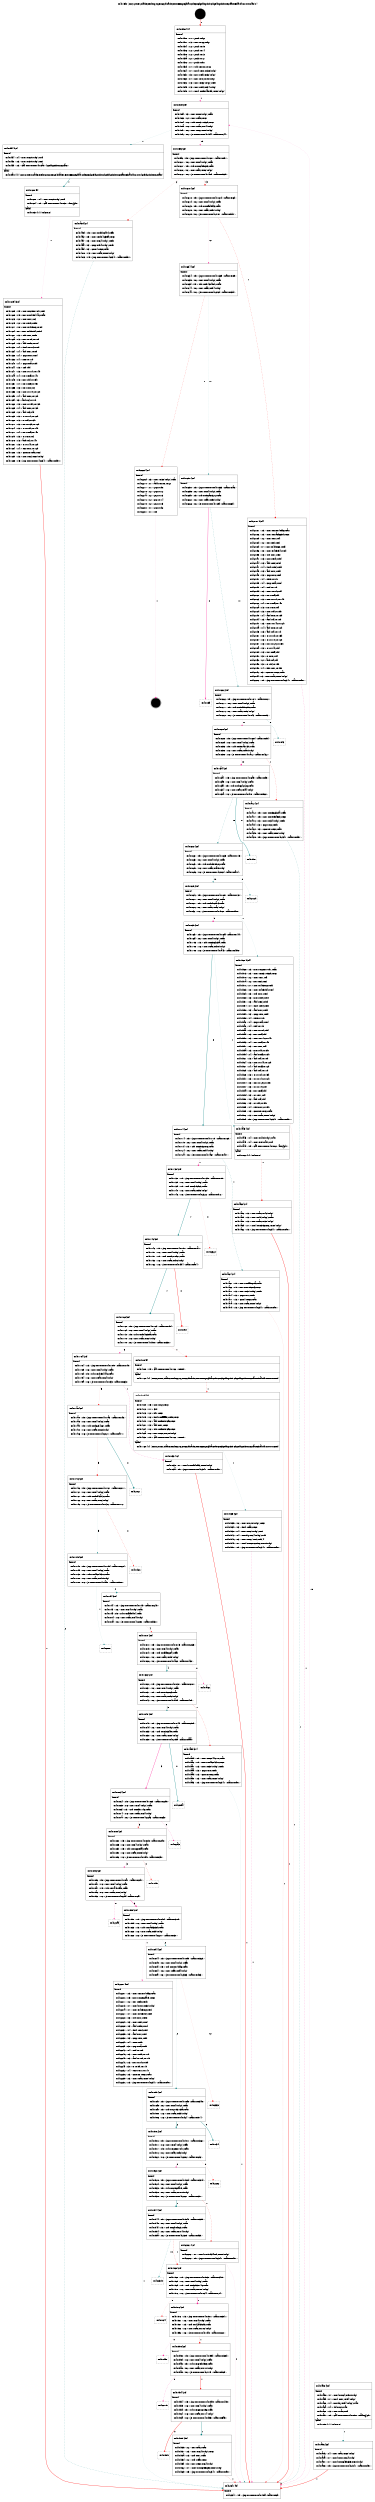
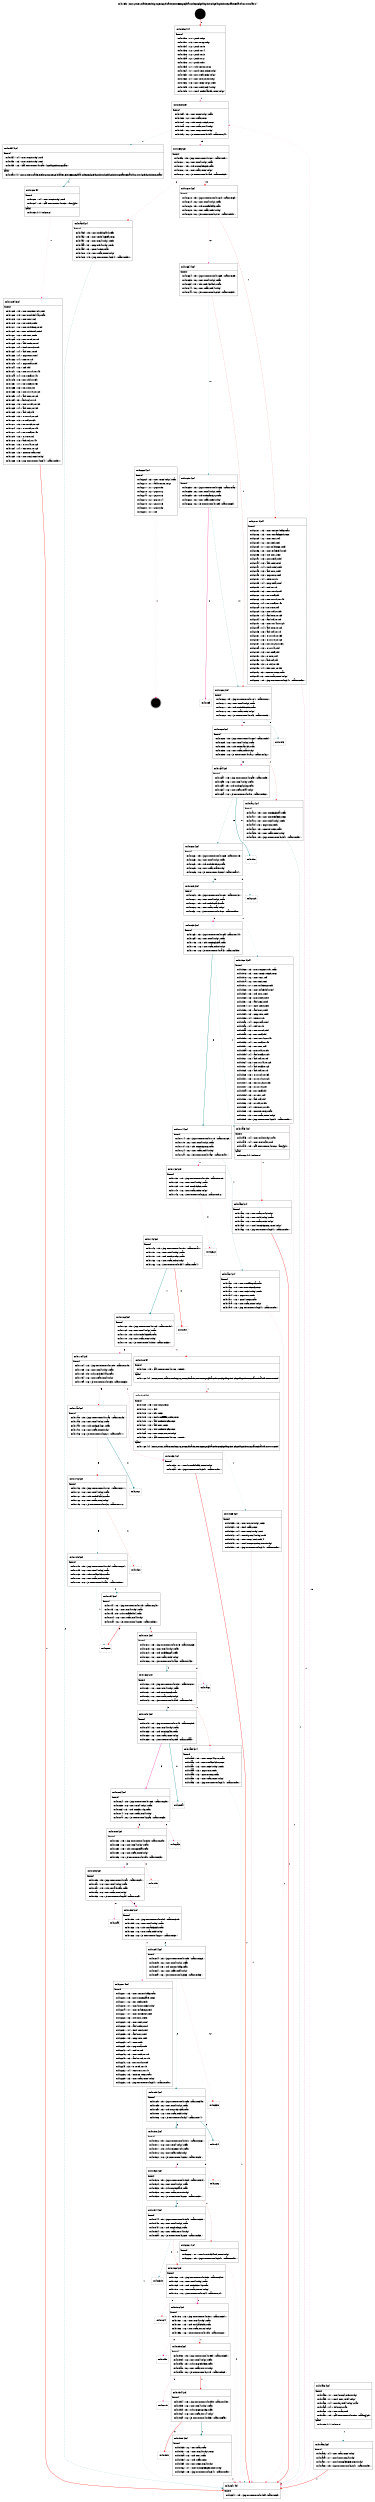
(183, 381) -> (241, 490)
(184, 1216) -> none
none -> (115, 1635)
(171, 2252) -> (171, 2252)
